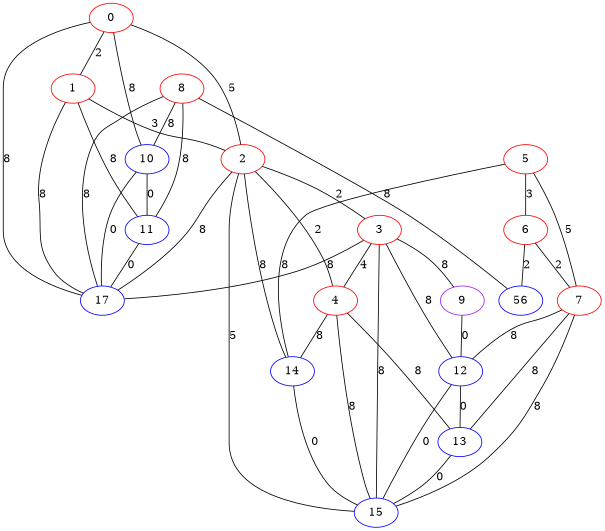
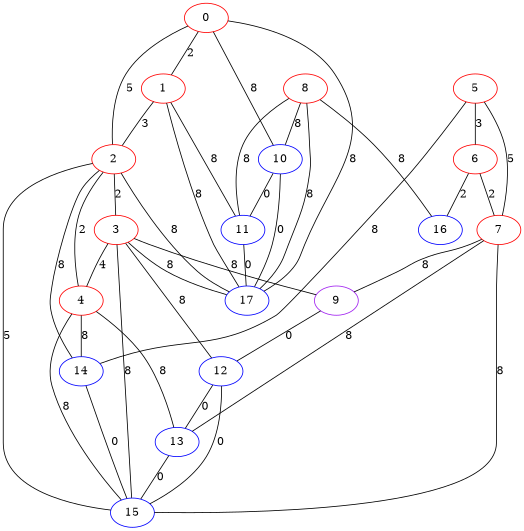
(521, 301) -> (440, 230)
(514, 328) -> (416, 262)
